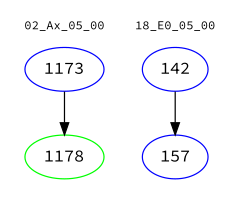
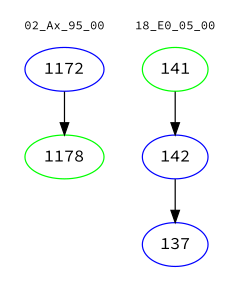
(65, 26) -> (65, 26)
(64, 69) -> (64, 69)
none -> (175, 69)
(175, 157) -> (175, 245)
